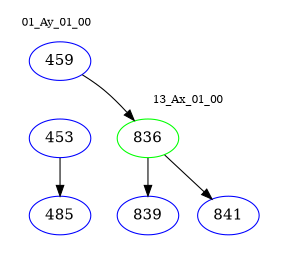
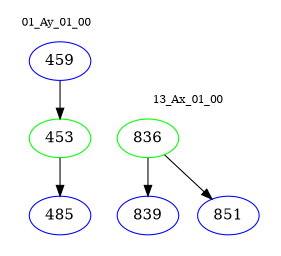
(116, 101) -> (60, 94)
(60, 138) -> (60, 138)
(228, 216) -> (228, 216)
